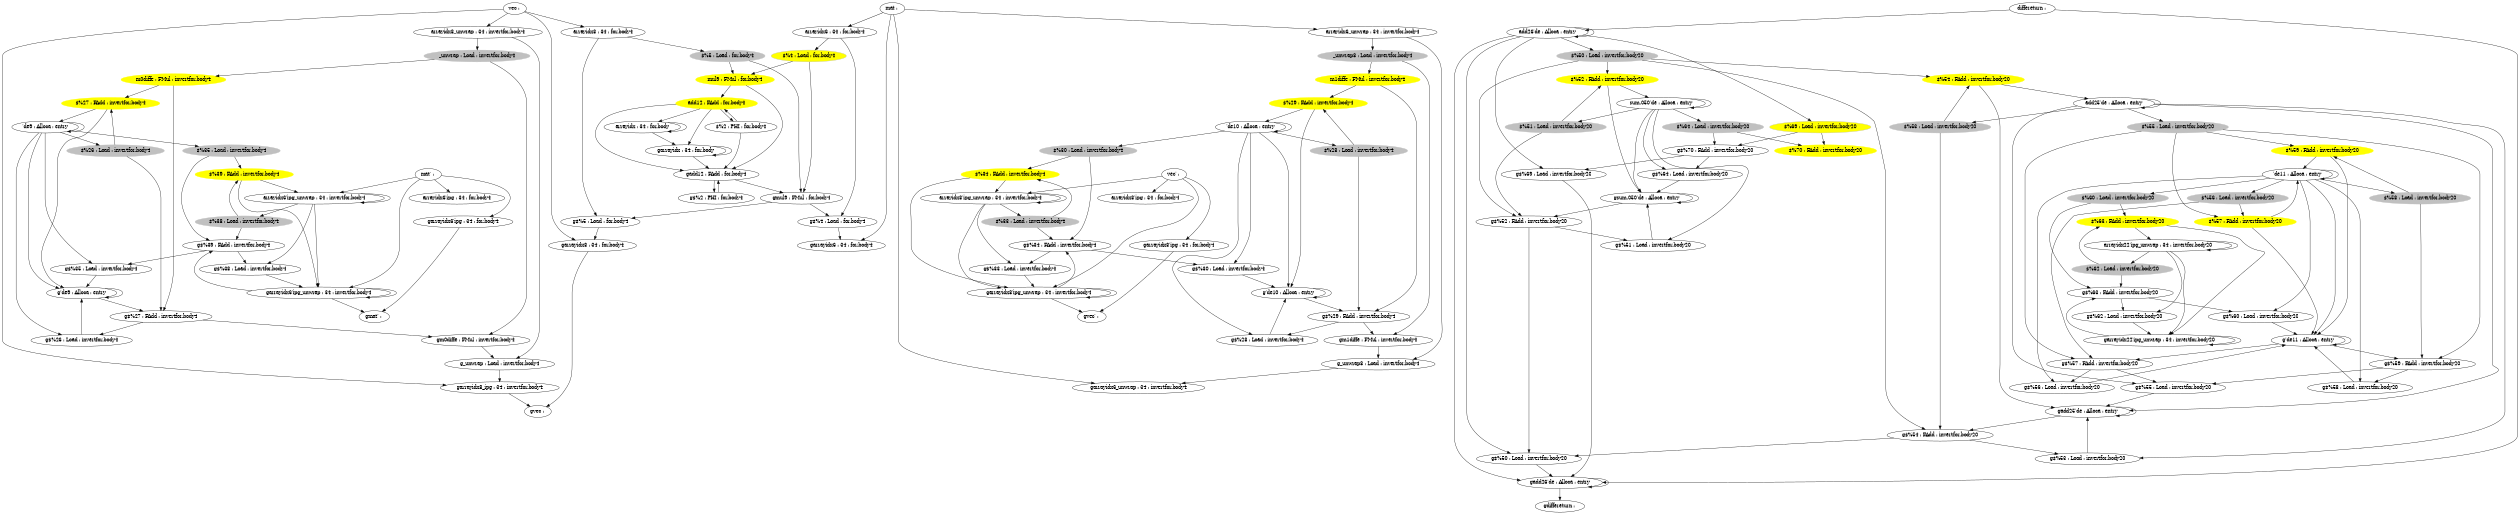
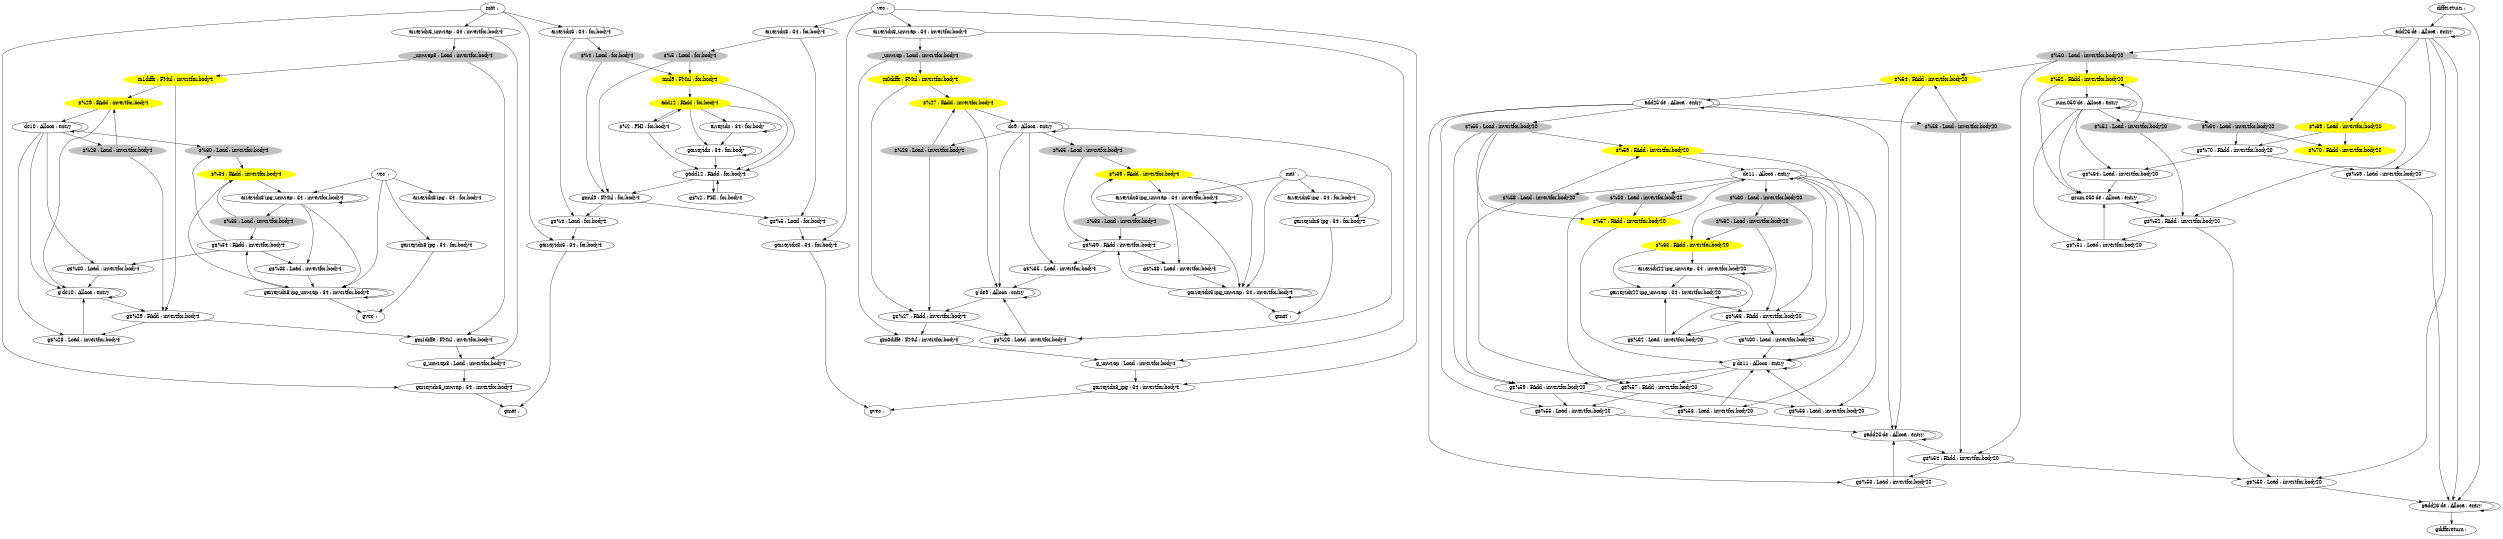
(809, 56) -> (607, 56)
(1090, 200) -> (196, 202)
(2142, 257) -> (1760, 209)
none -> (513, 411)
